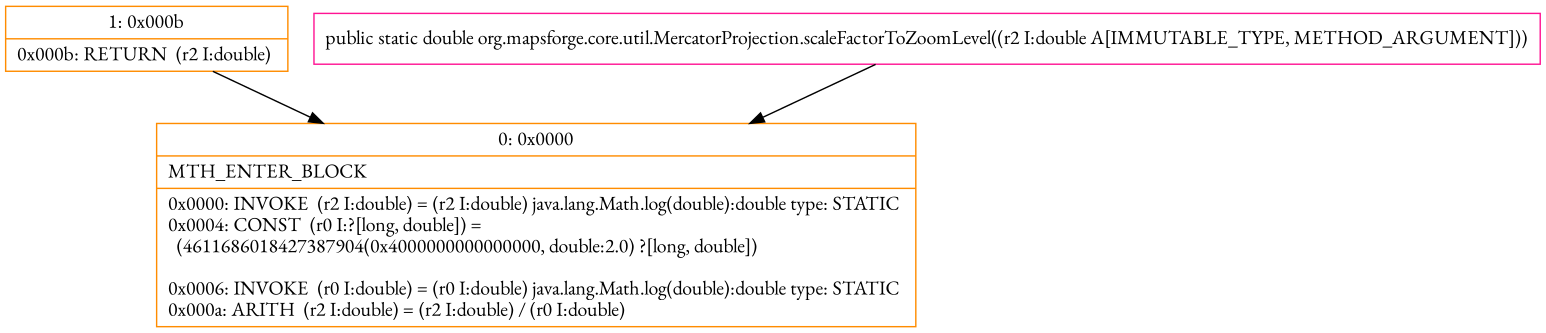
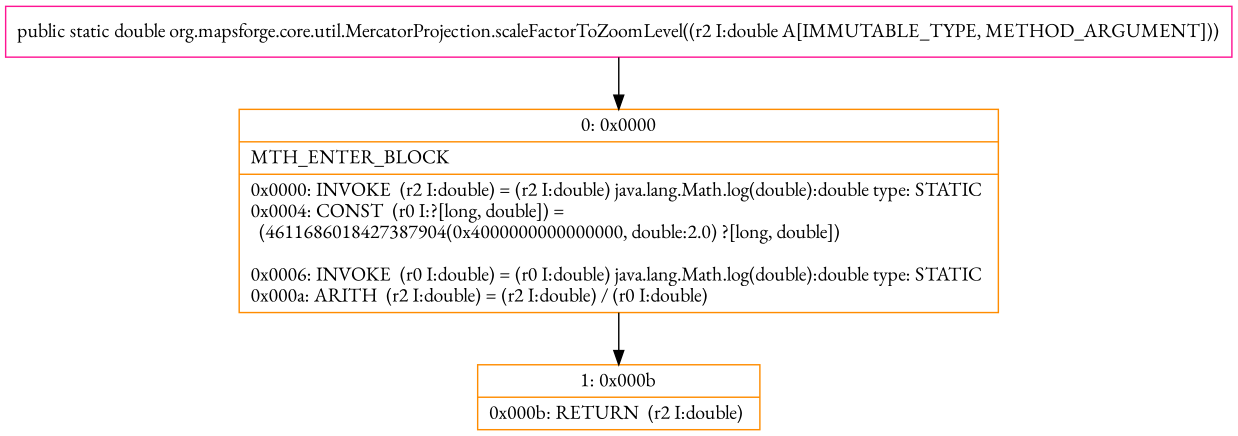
(261, 94) -> (619, 331)
